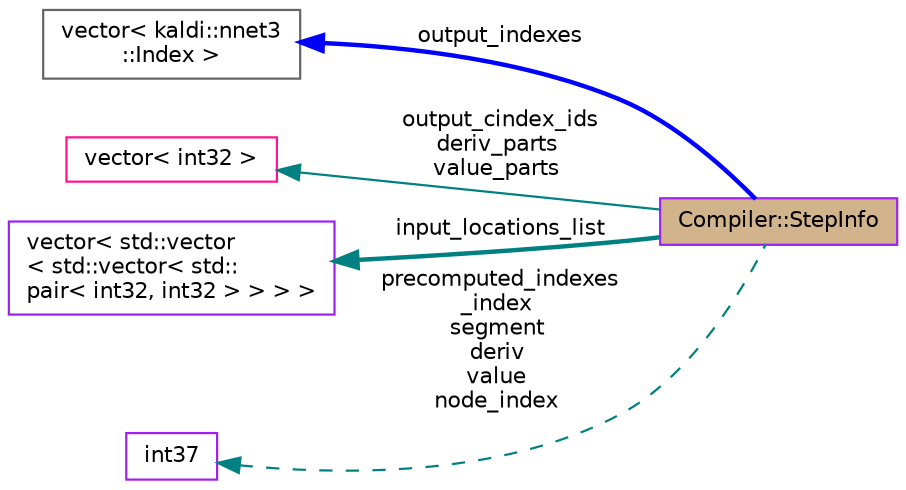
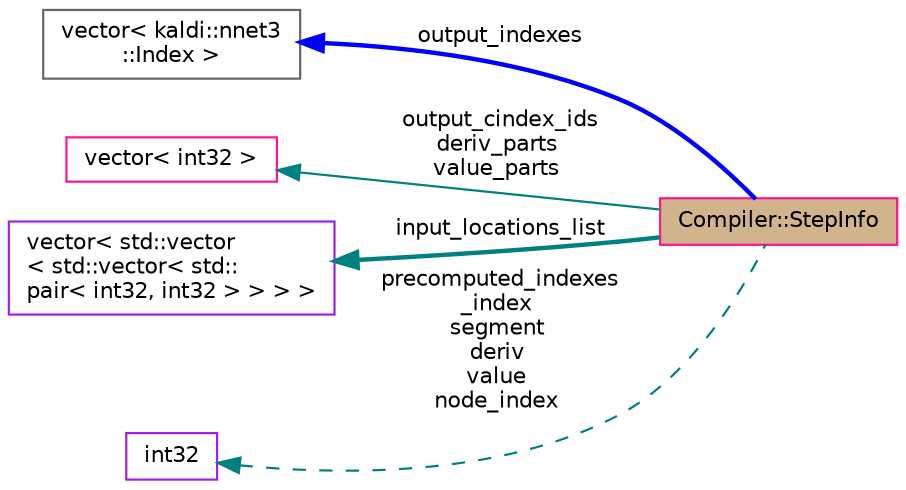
(779, 222) -> (779, 222)
(172, 456) -> (172, 456)
